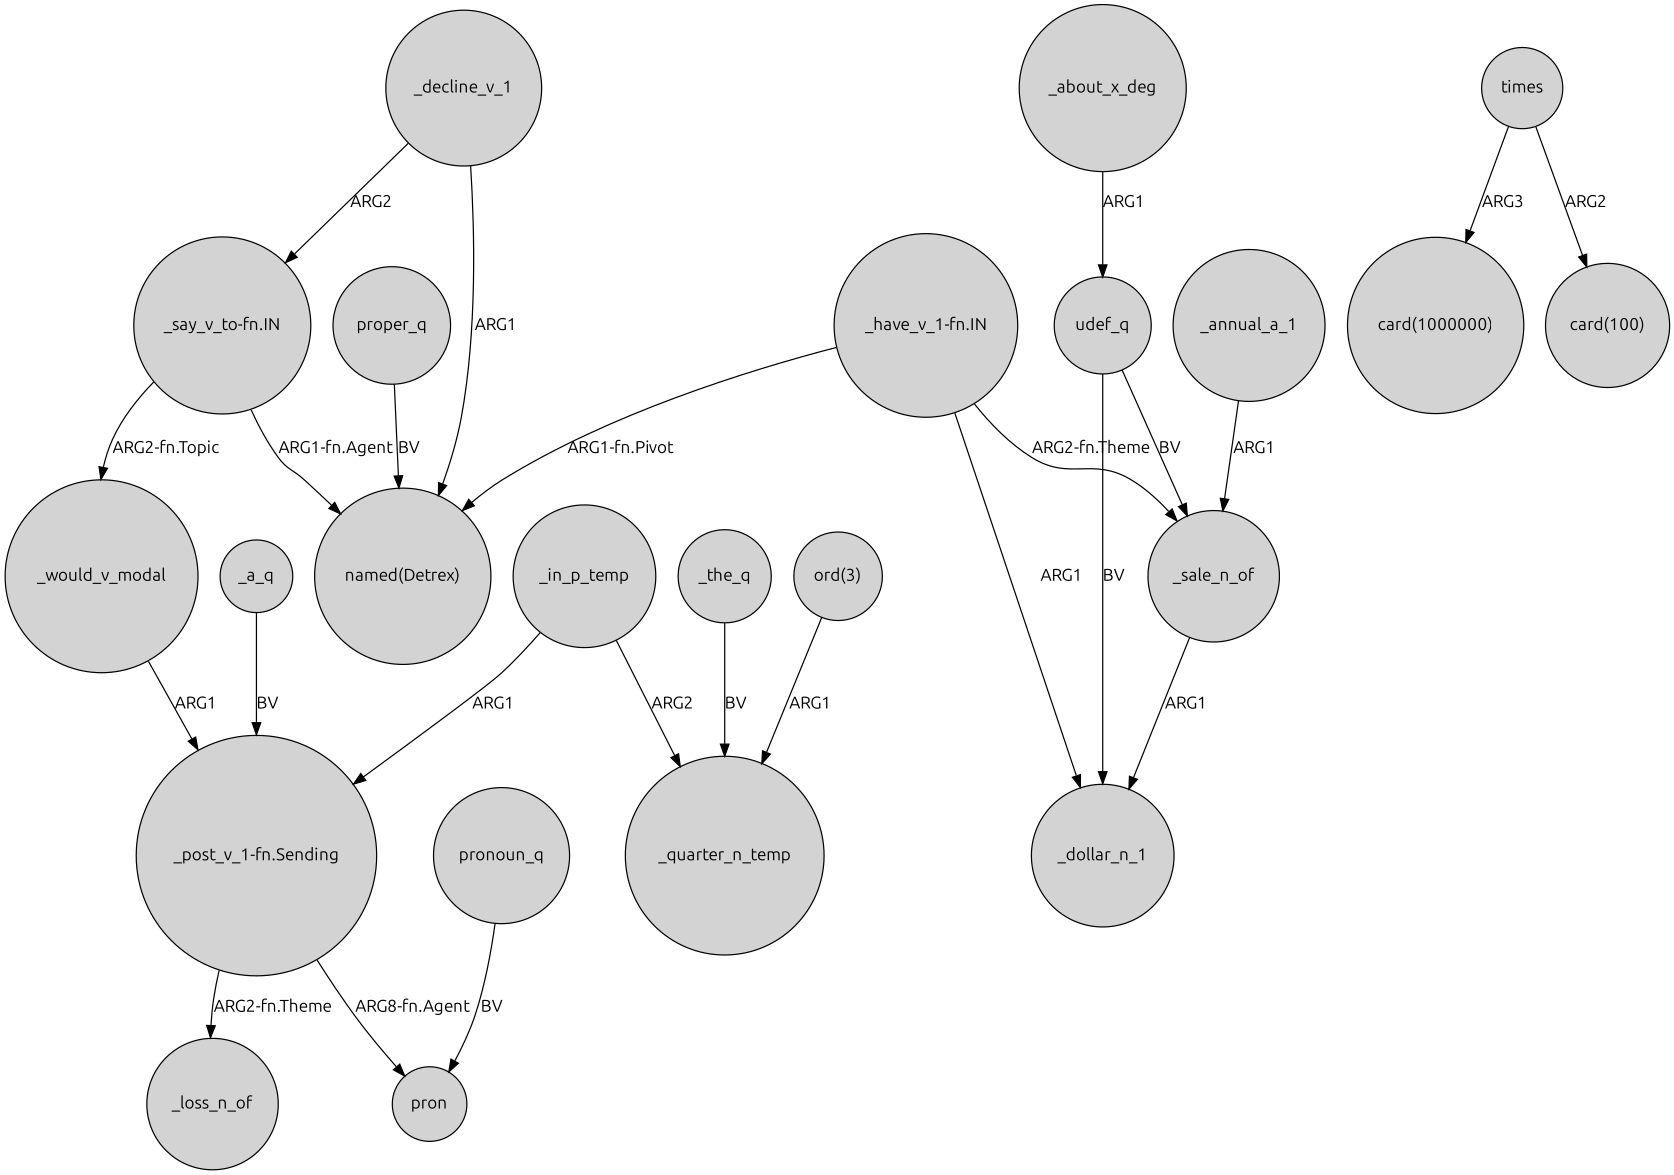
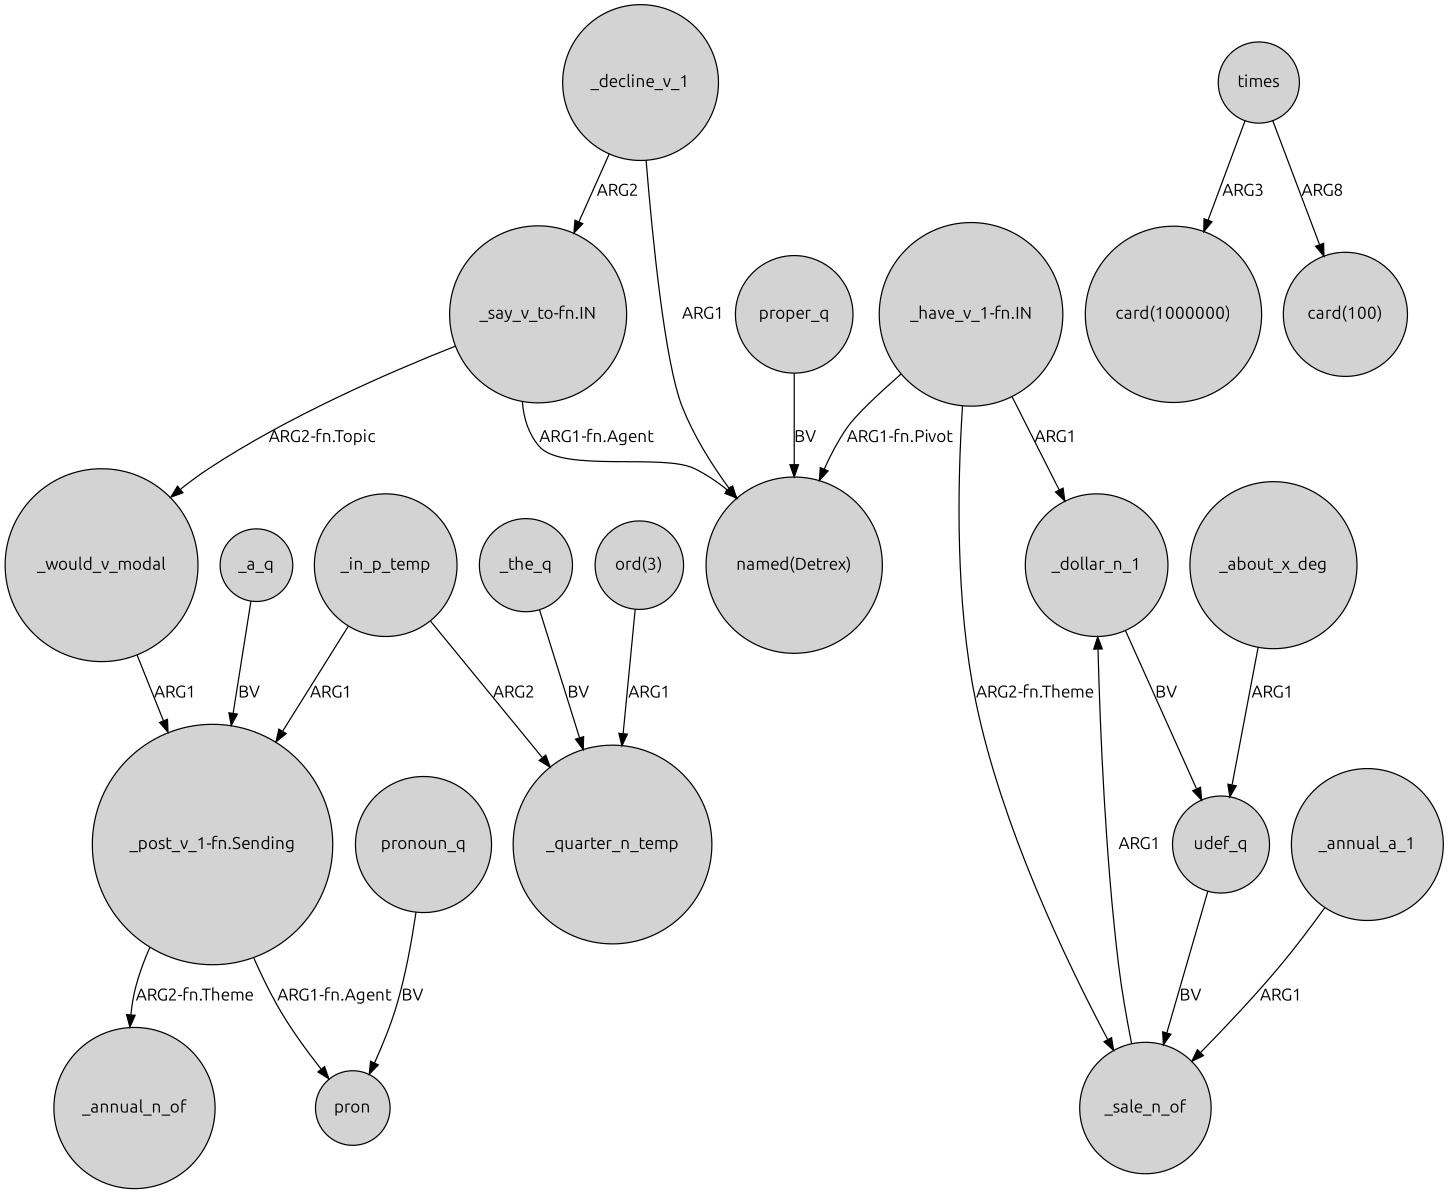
(1586, 202) -> (1323, 191)
(1103, 573) -> (1161, 710)
(413, 1007) -> (334, 996)
(213, 1104) -> (134, 1108)
